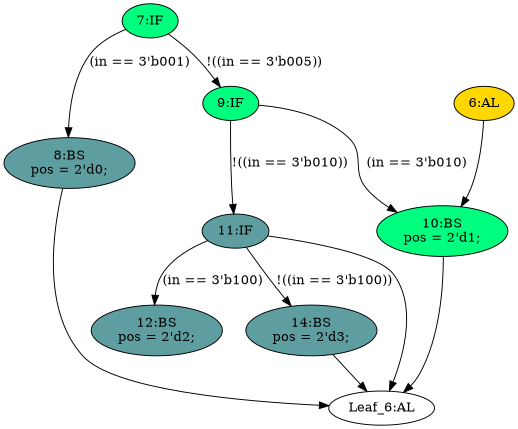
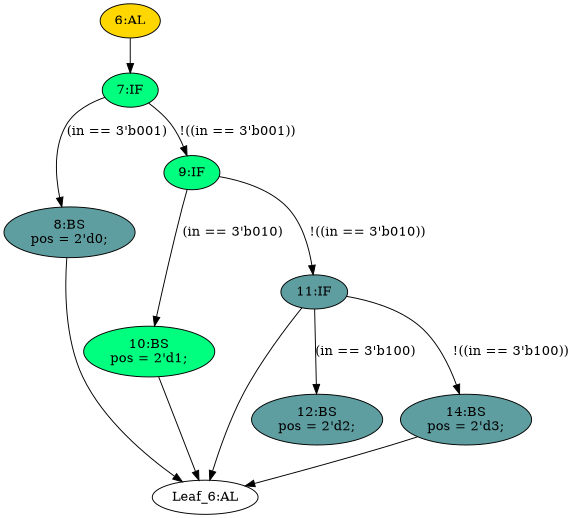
(264, 62) -> (238, 131)
(479, 160) -> (130, 51)
